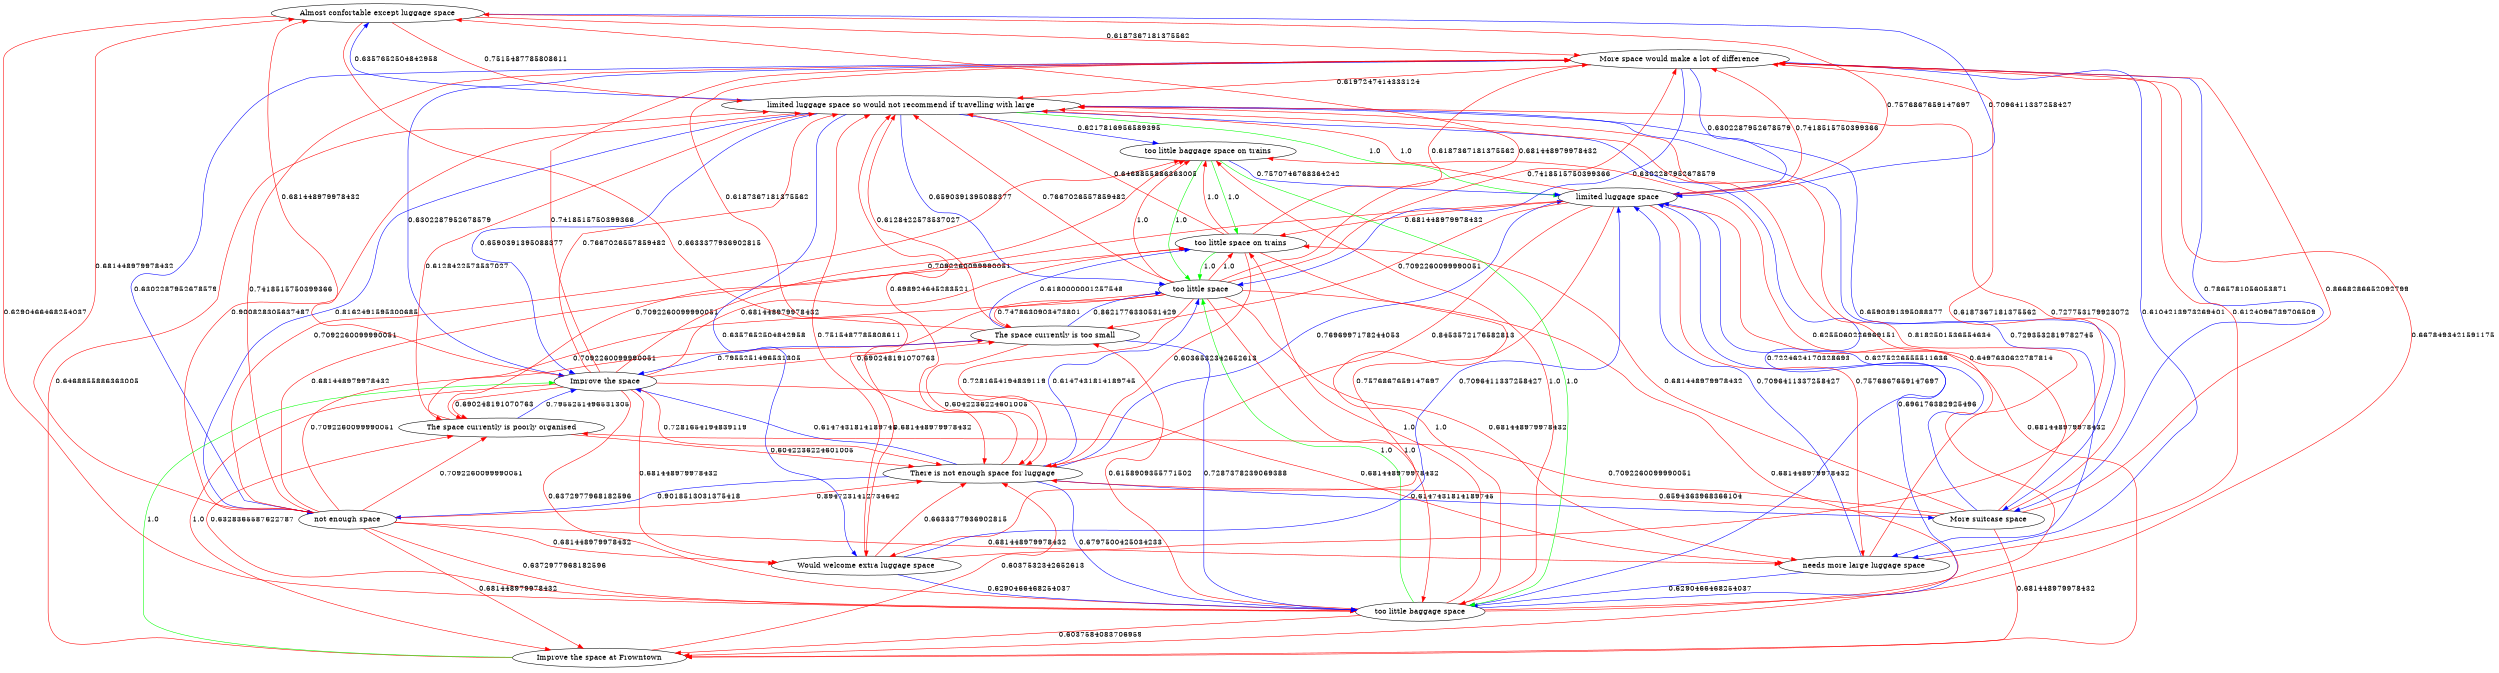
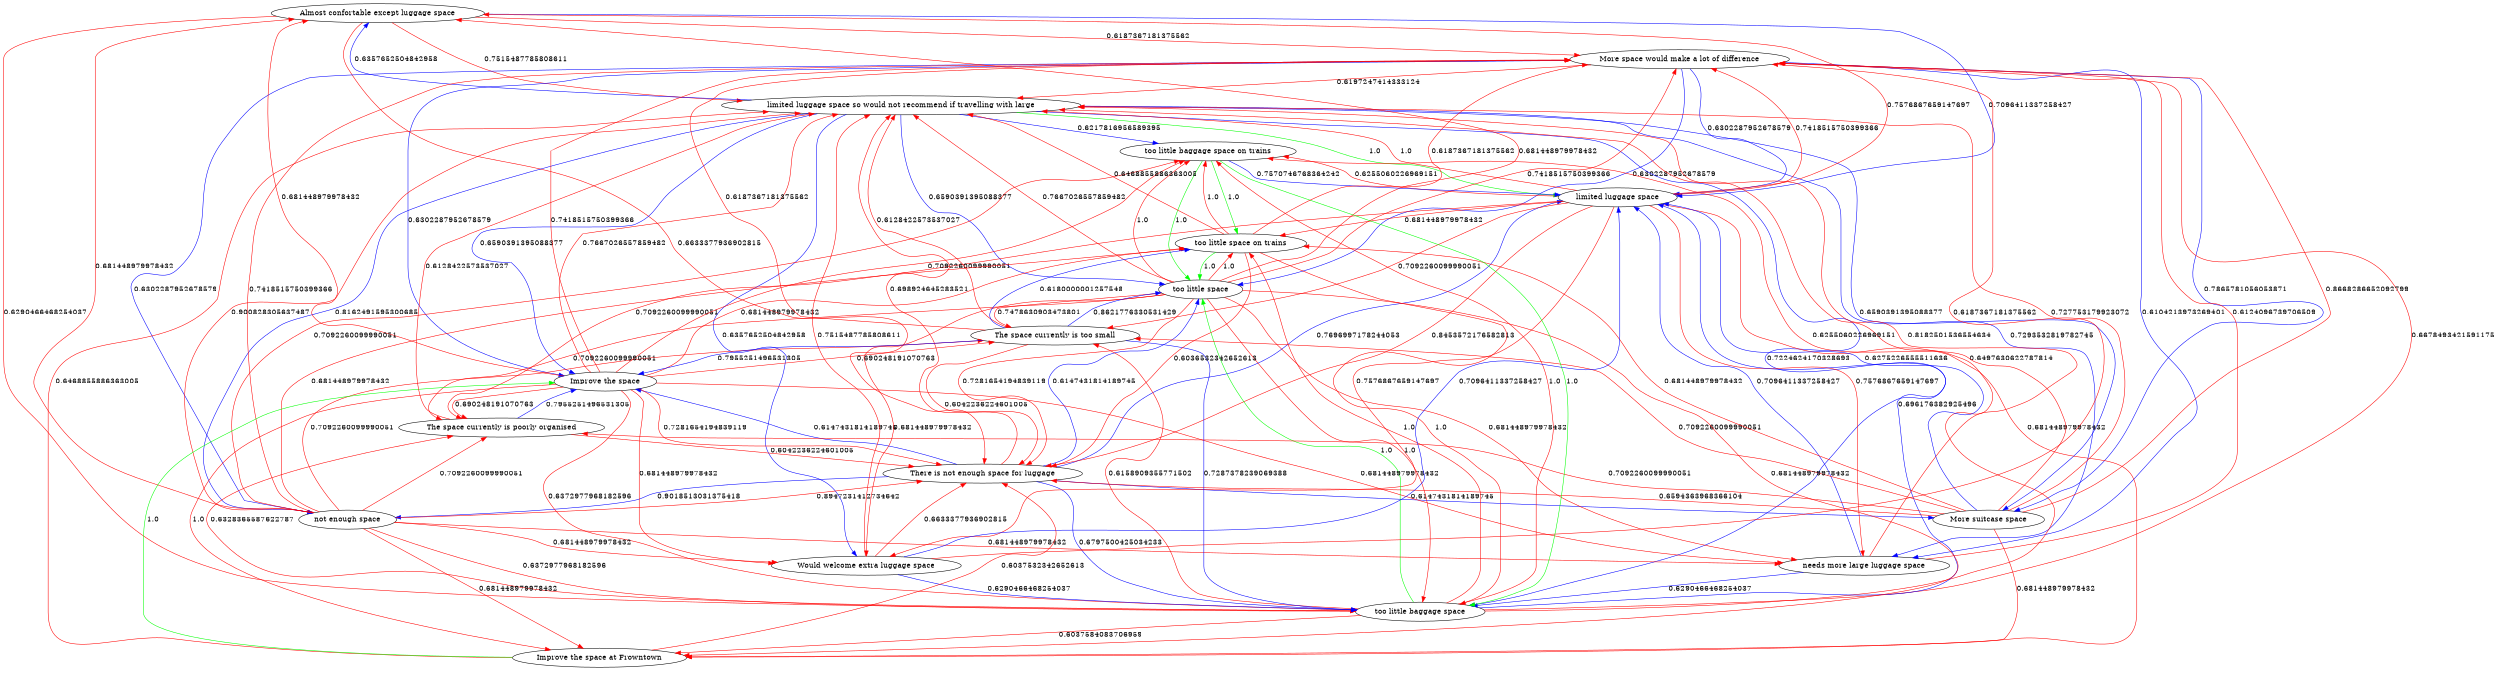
none -> (1373, 183)
none -> (1608, 377)
